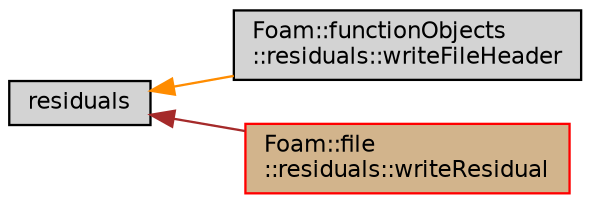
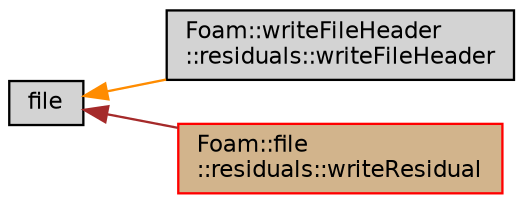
(407, 45) -> (340, 45)
(80, 103) -> (46, 103)
